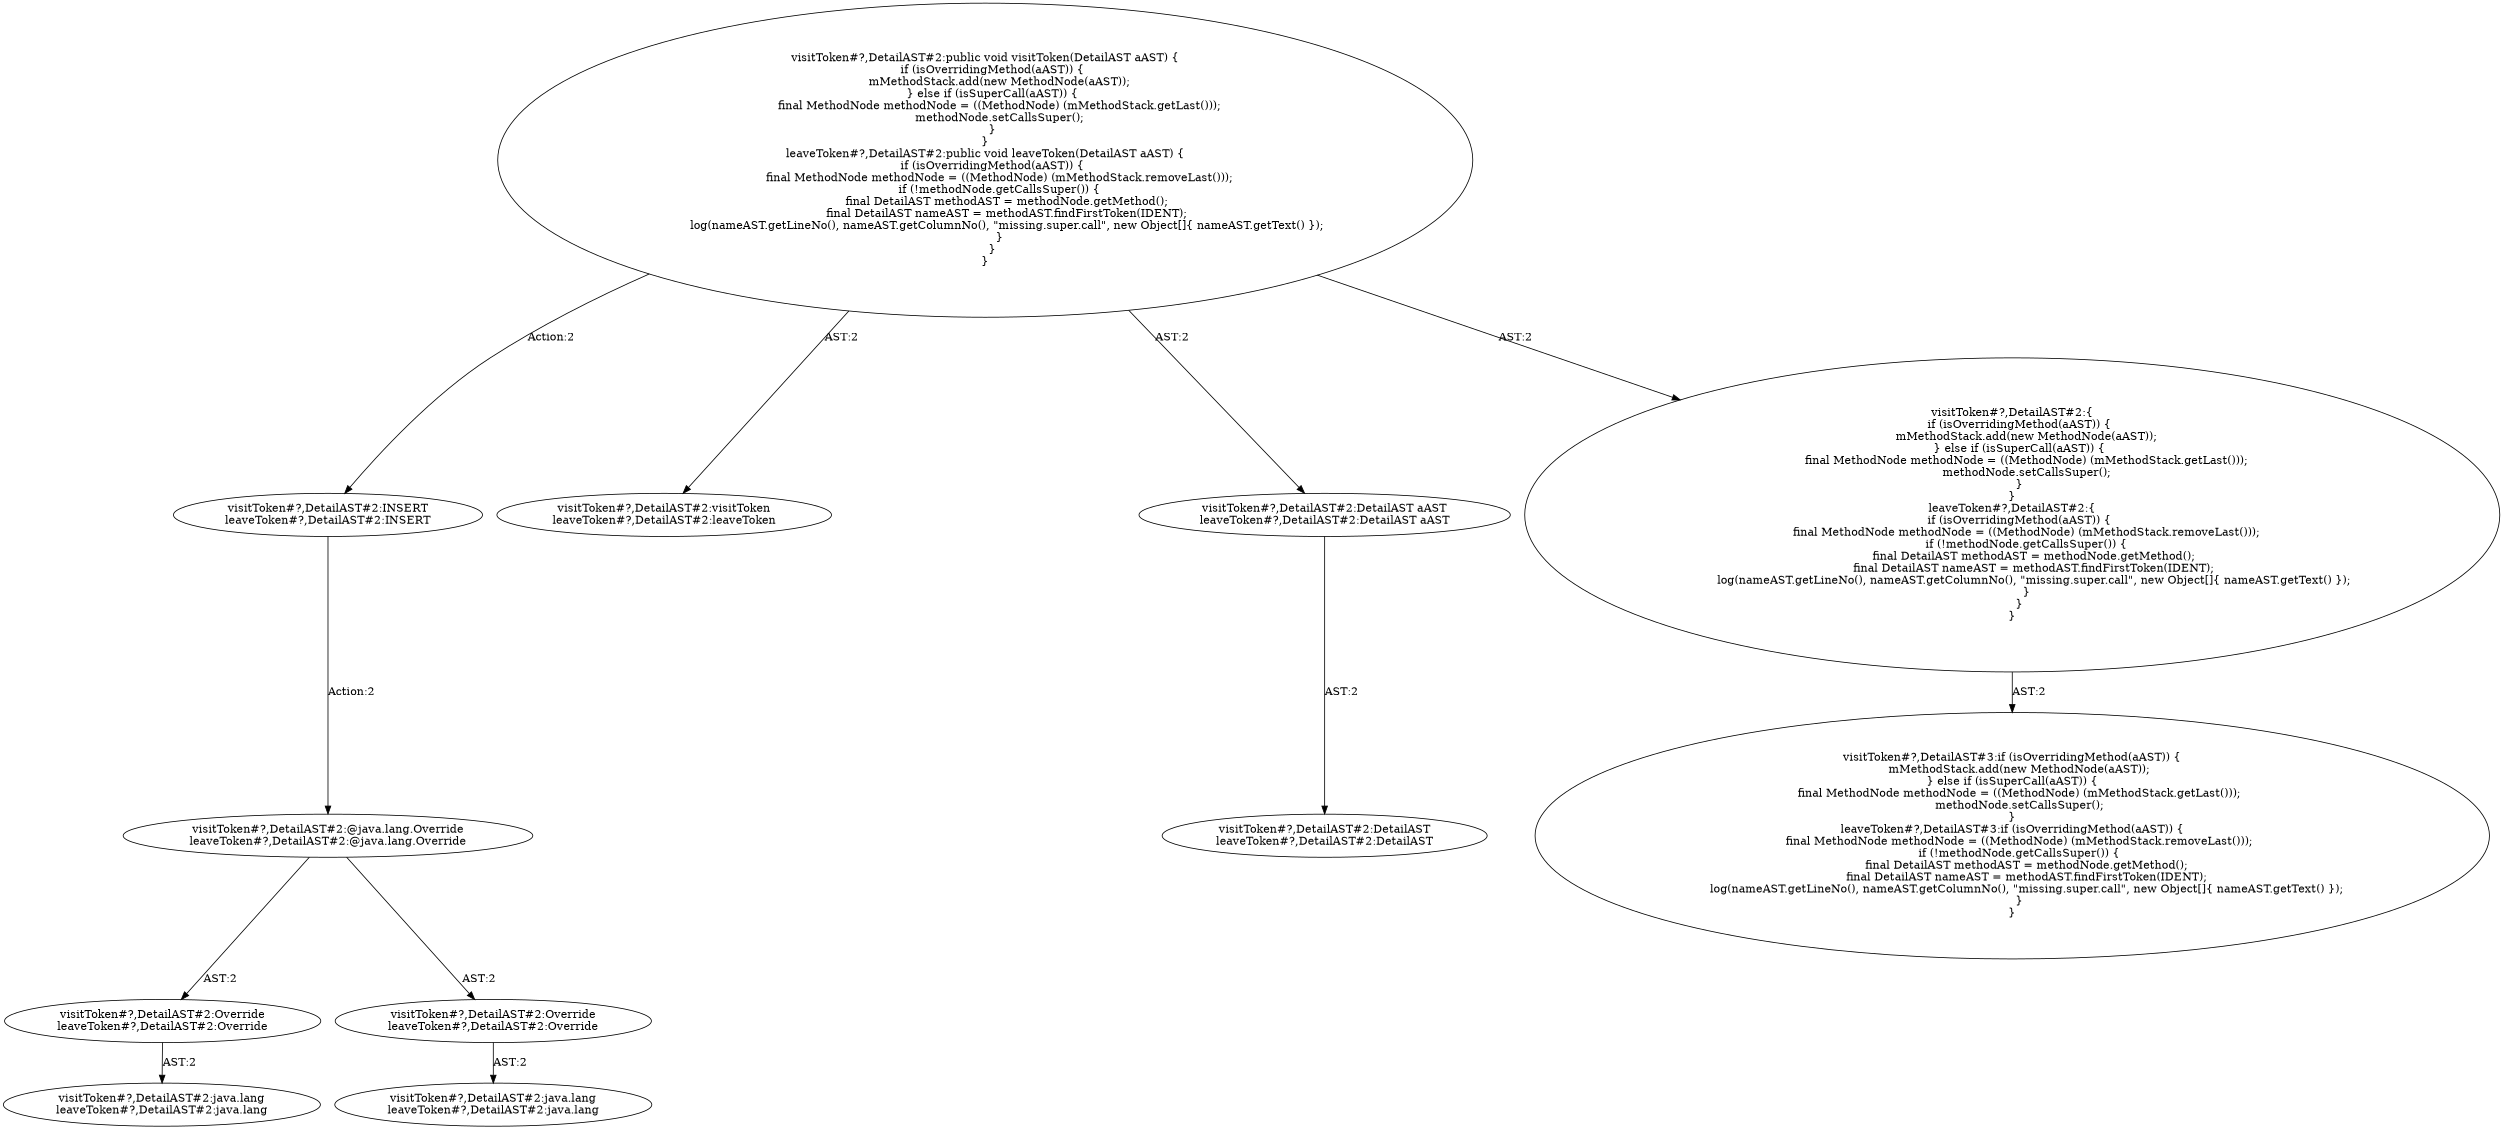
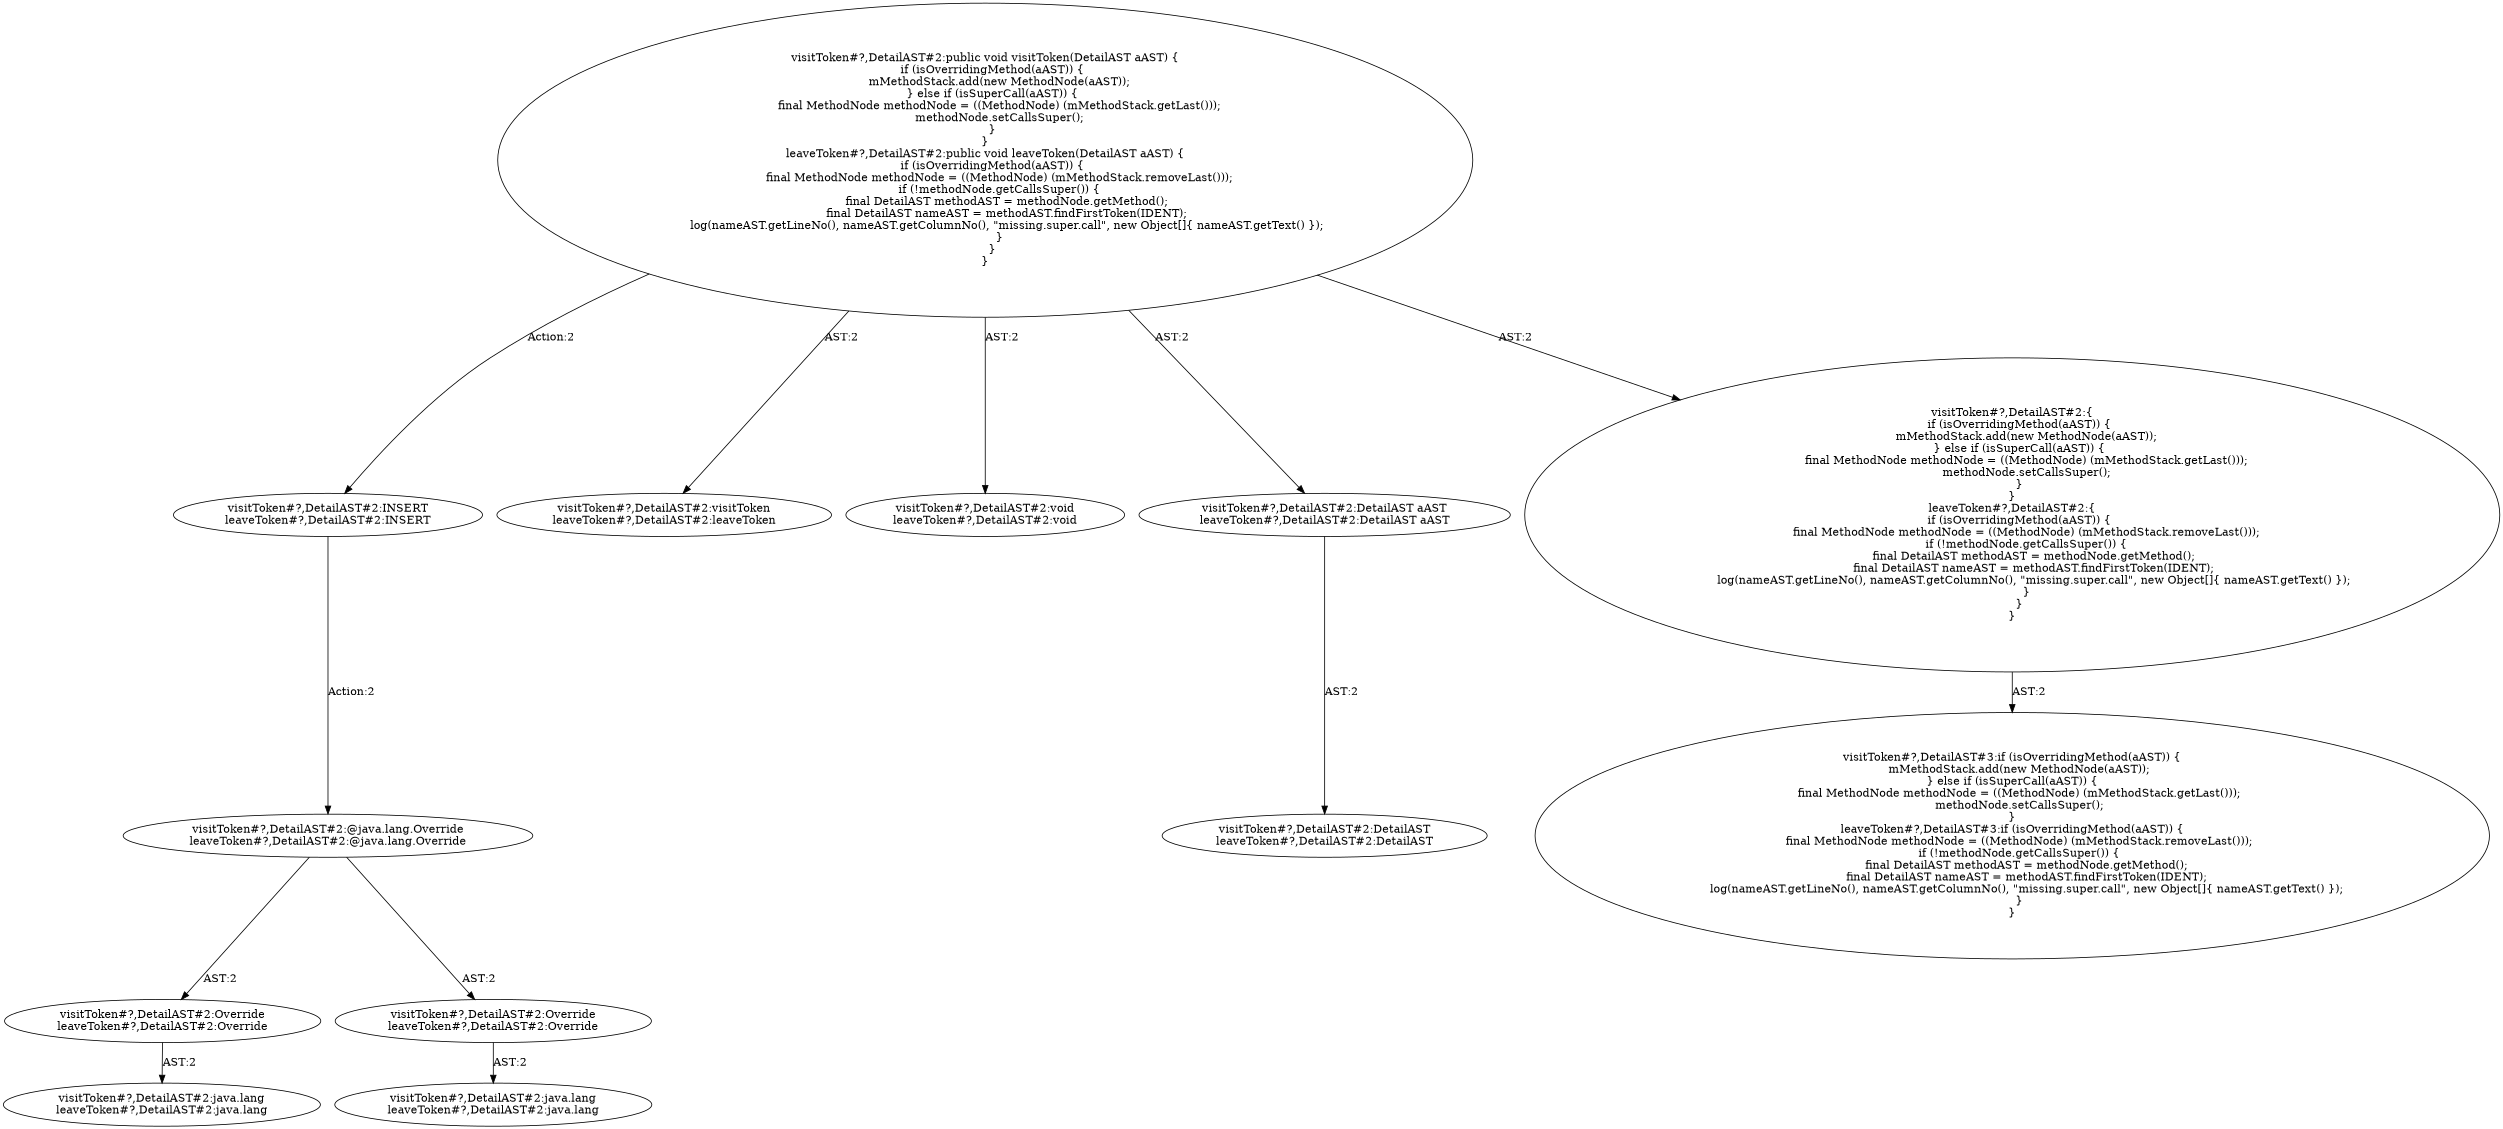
none -> (985, 515)
